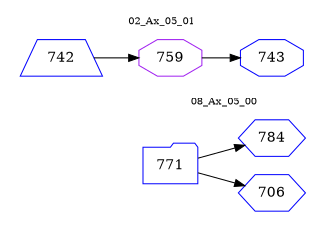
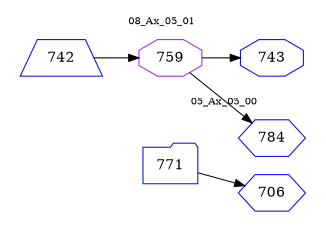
(162, 22) -> (162, 22)
(224, 102) -> (224, 102)
(217, 153) -> (222, 99)
